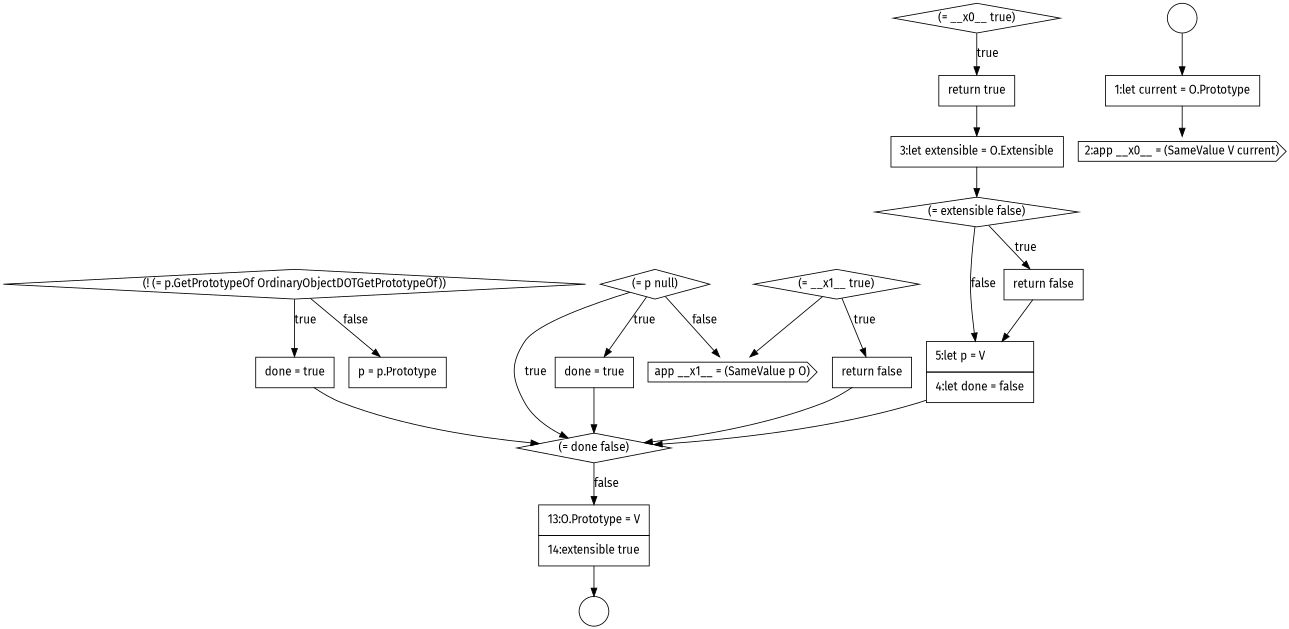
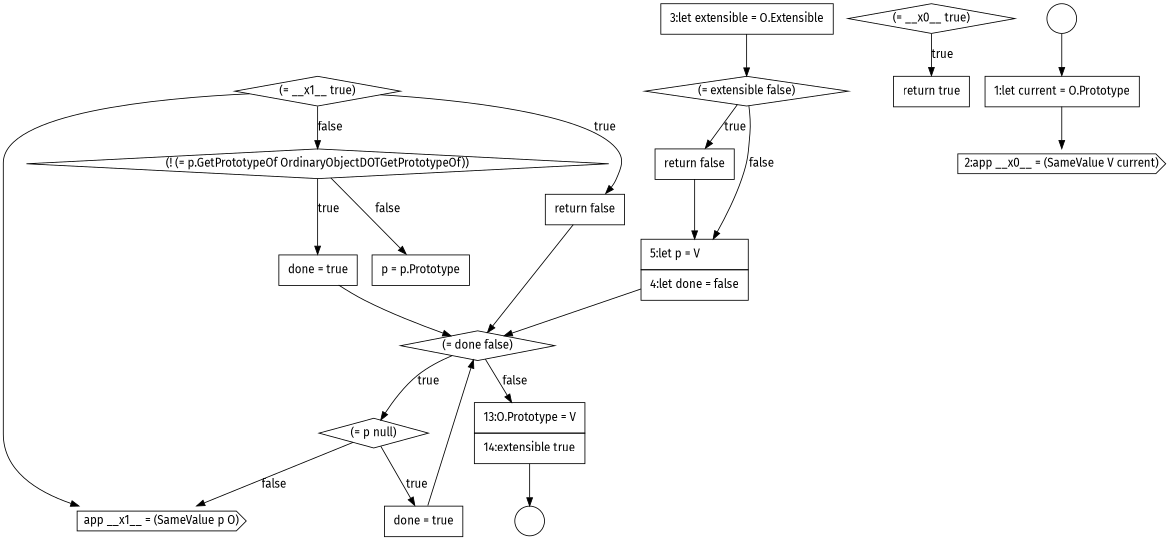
(977, 117) -> none
none -> (318, 123)
(526, 340) -> (414, 379)
